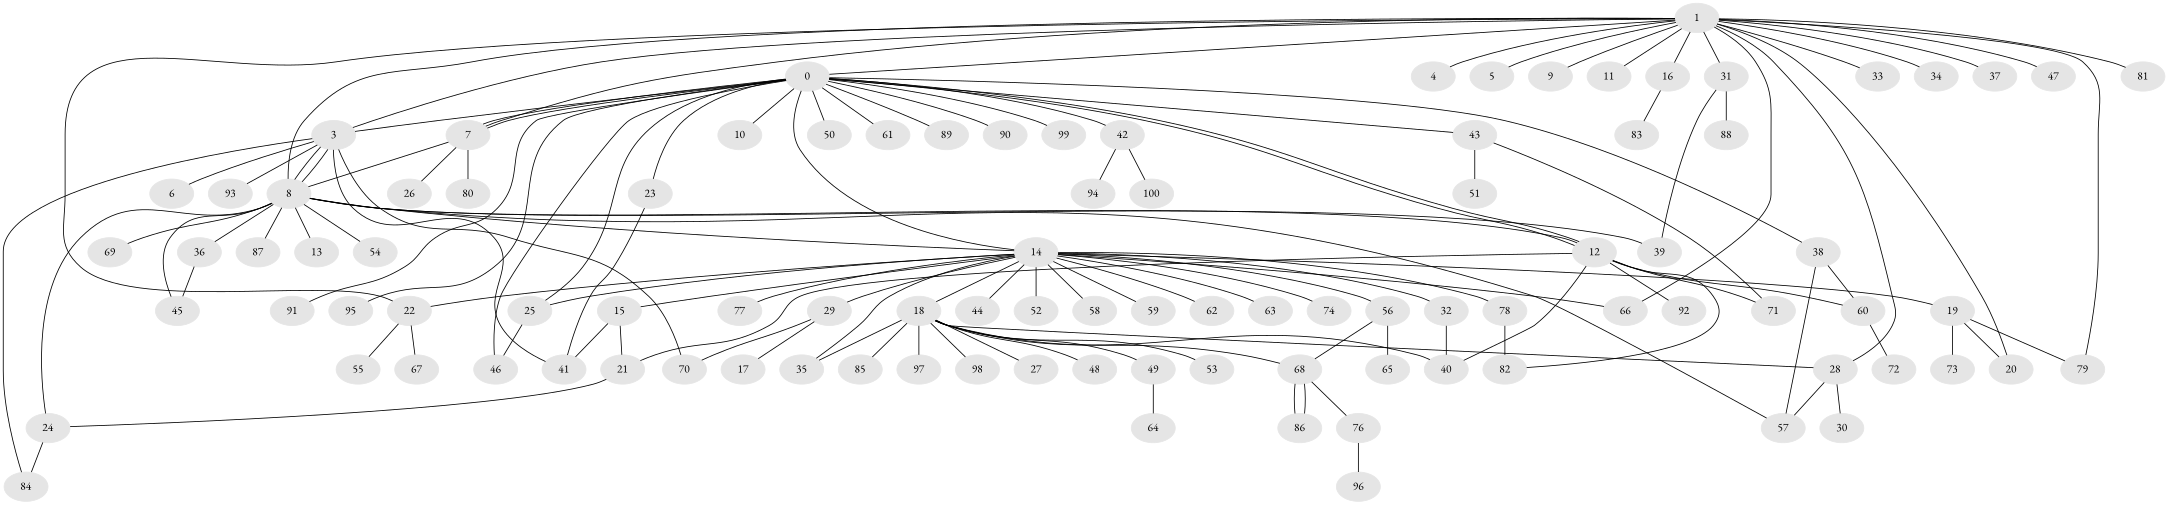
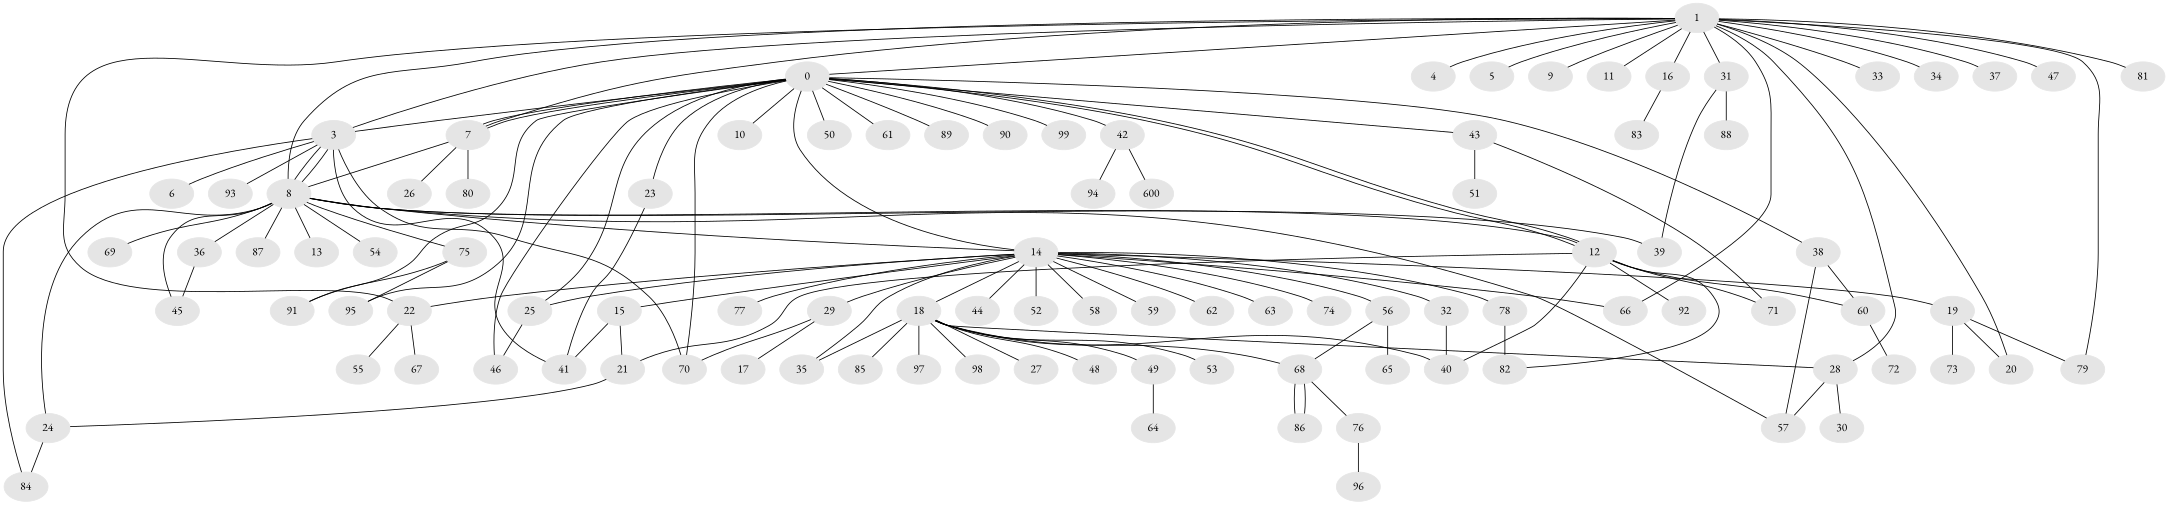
none -> (695, 192)
(1152, 194) -> (1152, 194)
none -> (465, 252)
